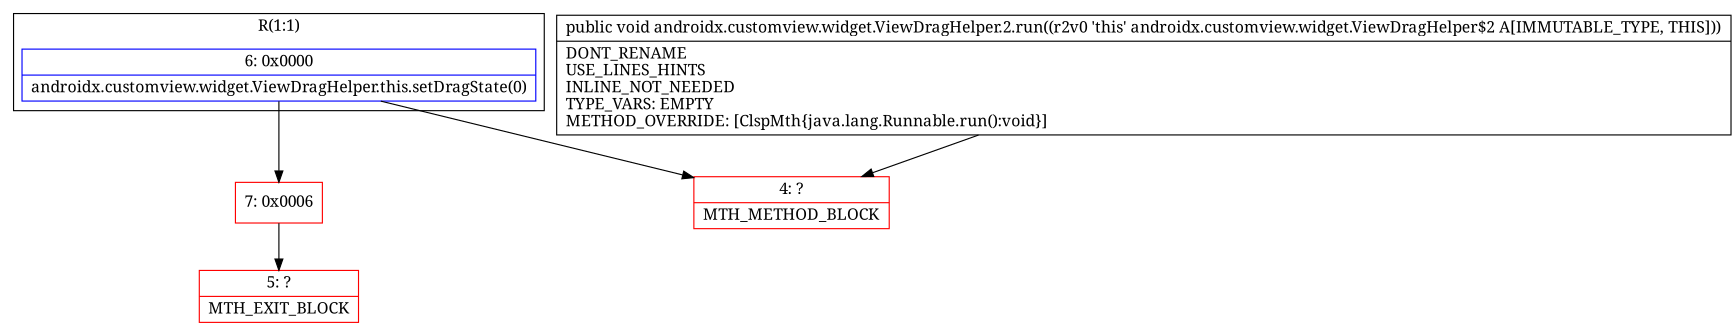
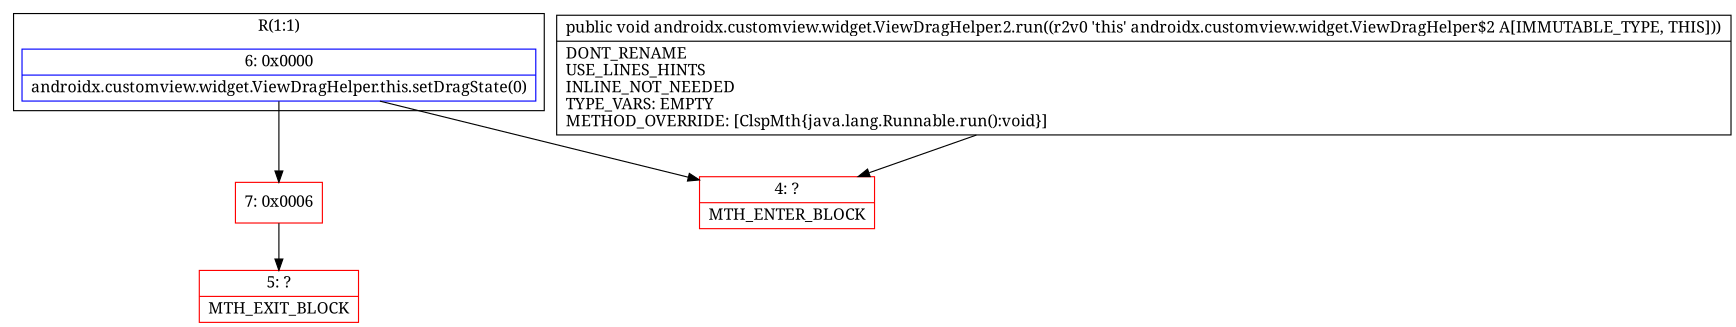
(792, 215) -> (787, 215)
